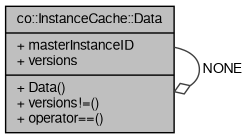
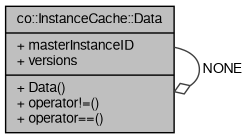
(58, 103) -> (58, 103)
